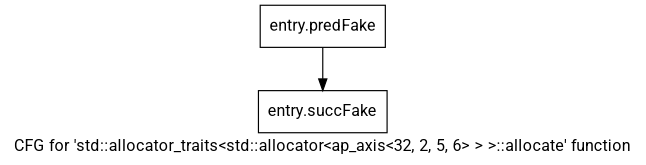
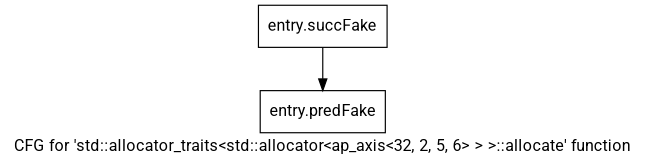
(323, 63) -> (323, 63)
